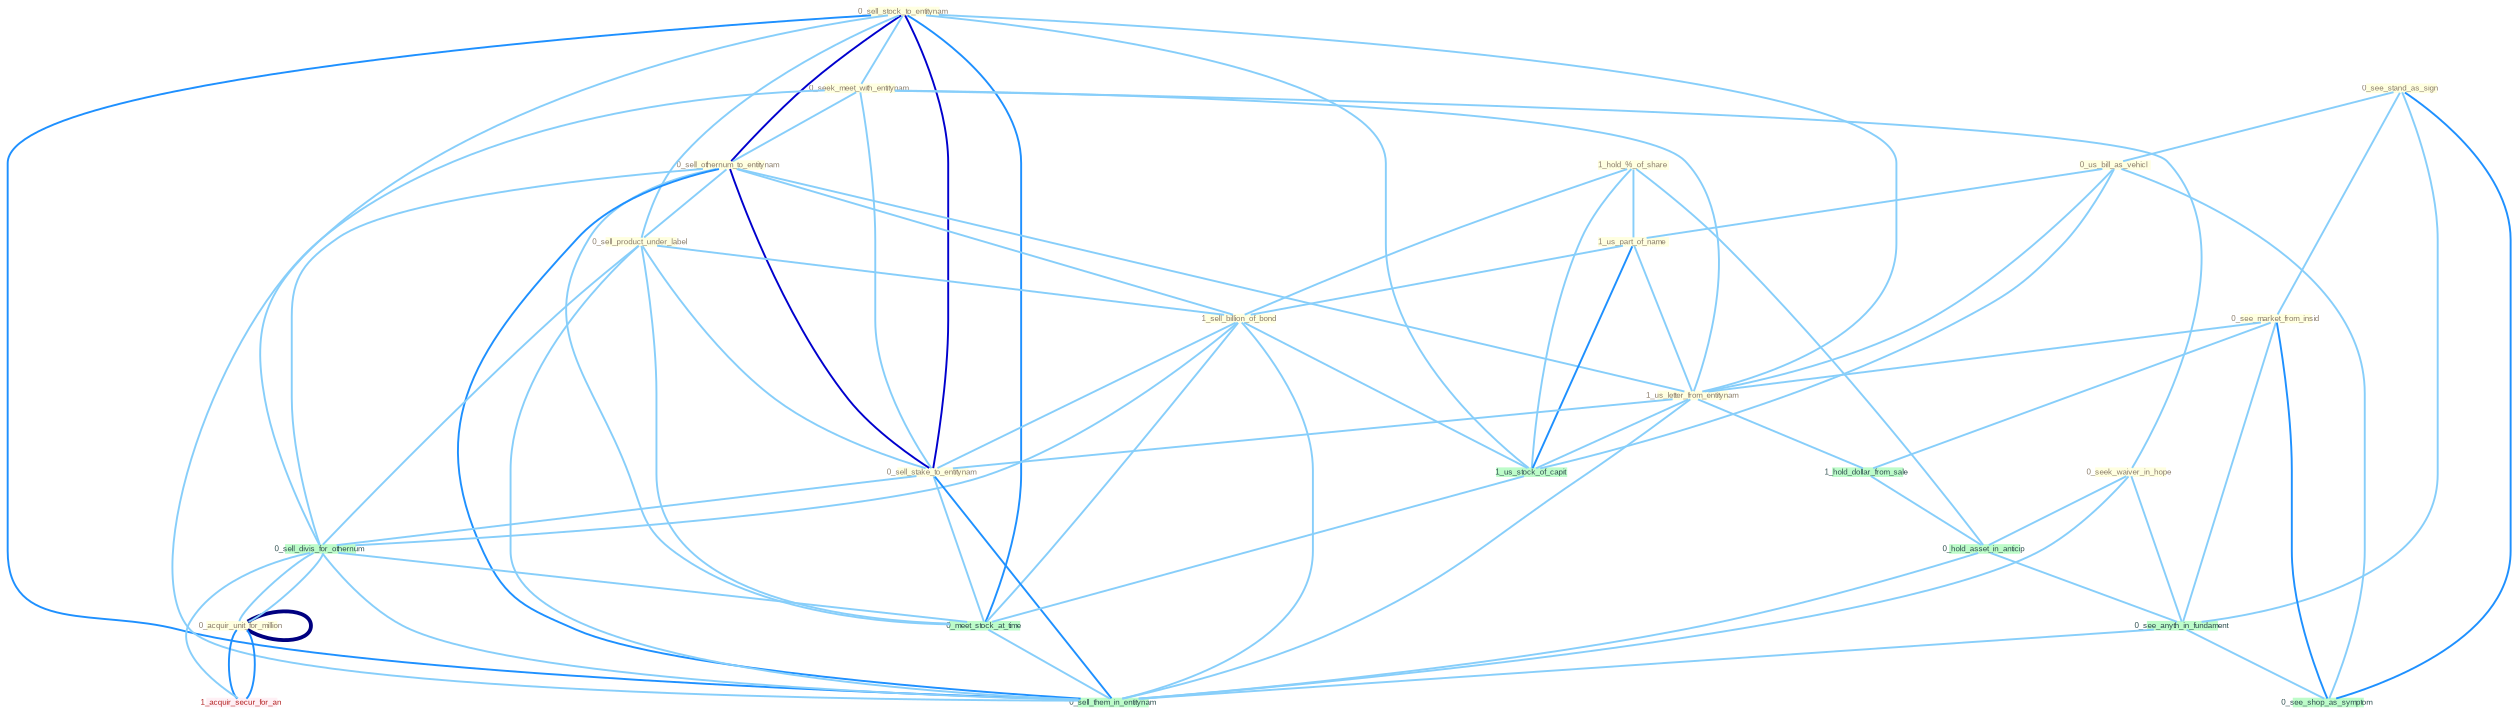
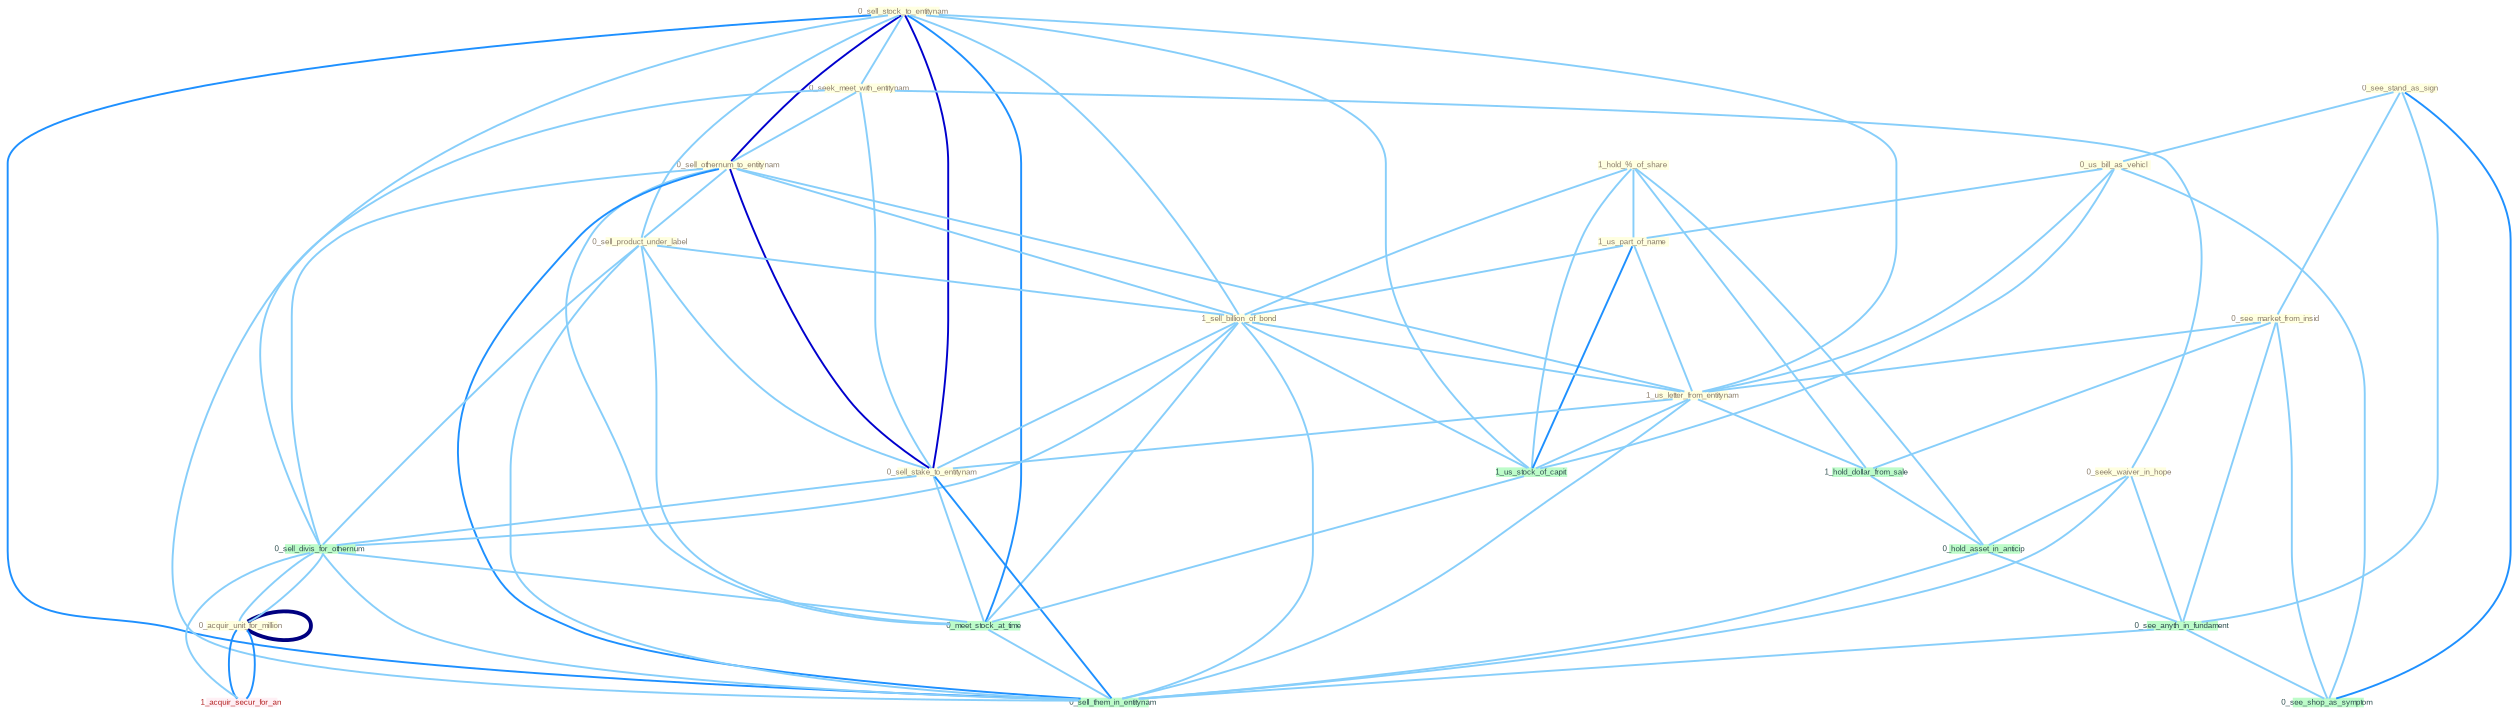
(1491, 118) -> (1466, 357)
none -> (1101, 134)
none -> (1750, 318)
(2292, 513) -> (2292, 513)
